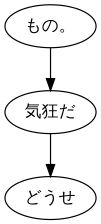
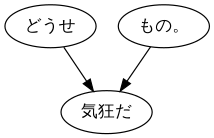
(51, 149) -> (75, 64)
